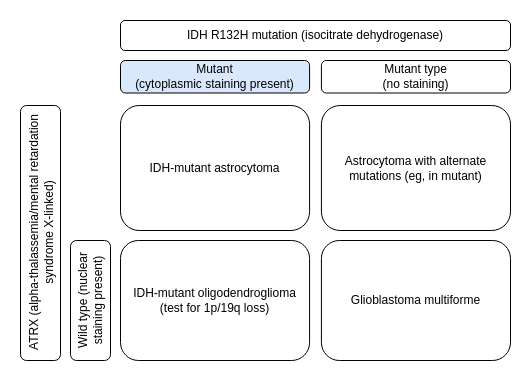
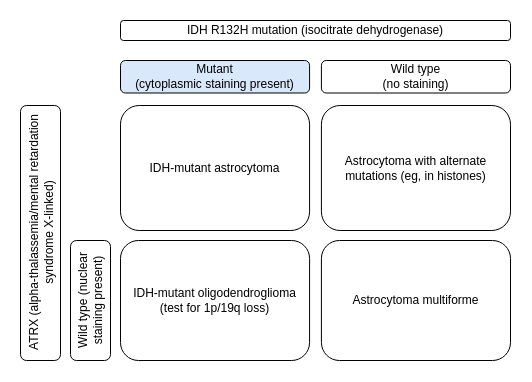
(316, 36) -> (316, 31)
(416, 77) -> (416, 77)
(416, 169) -> (416, 169)
(416, 301) -> (416, 301)
